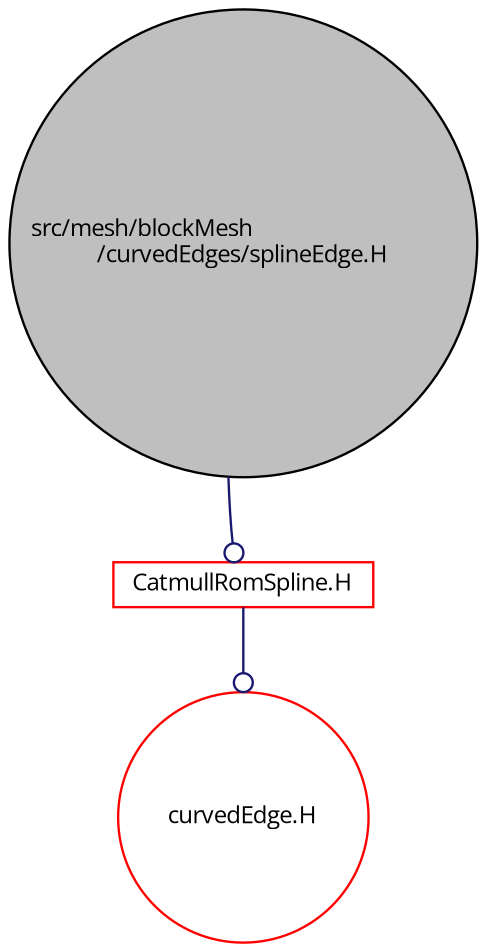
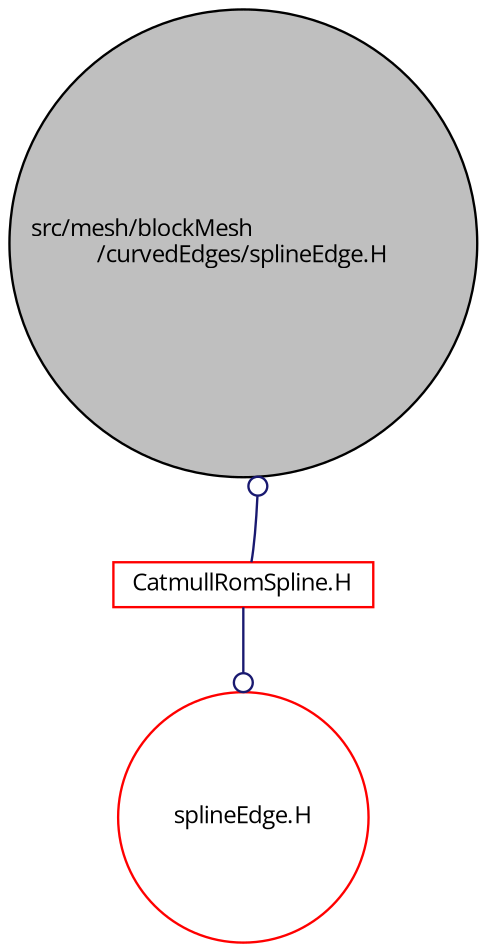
(230, 510) -> (255, 529)
(243, 817) -> (243, 817)
